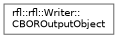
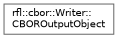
(59, 19) -> (59, 19)
